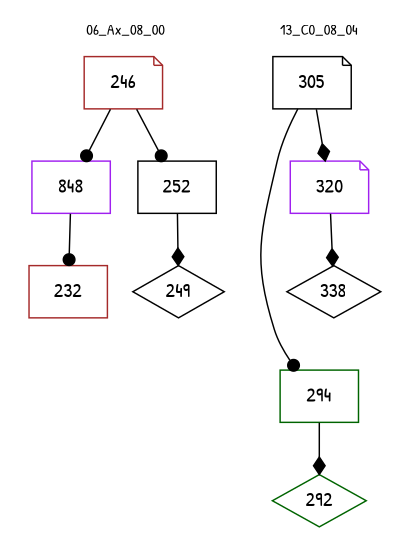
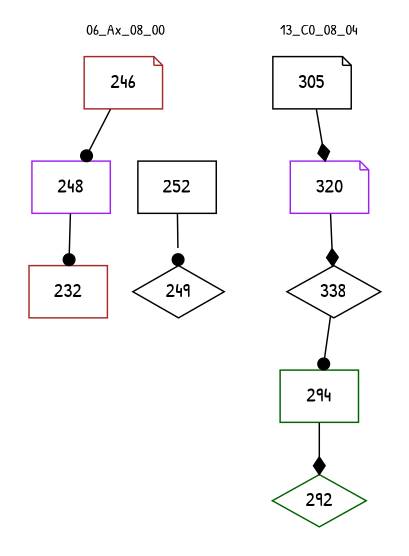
(148, 130) -> none
(71, 187) -> (71, 187)
(178, 231) -> (178, 231)
(262, 235) -> (328, 337)
